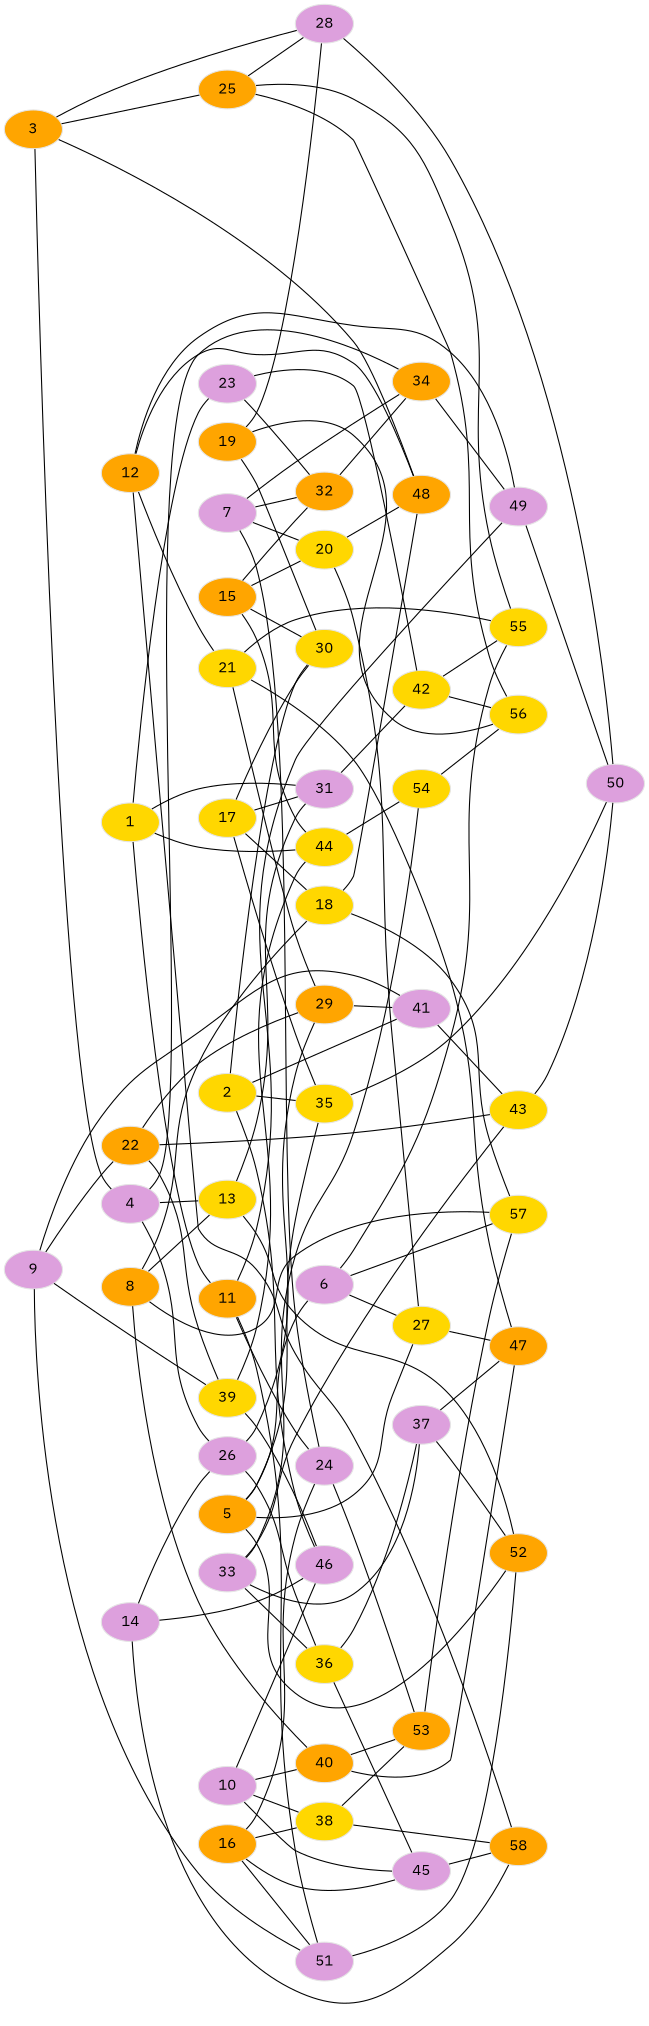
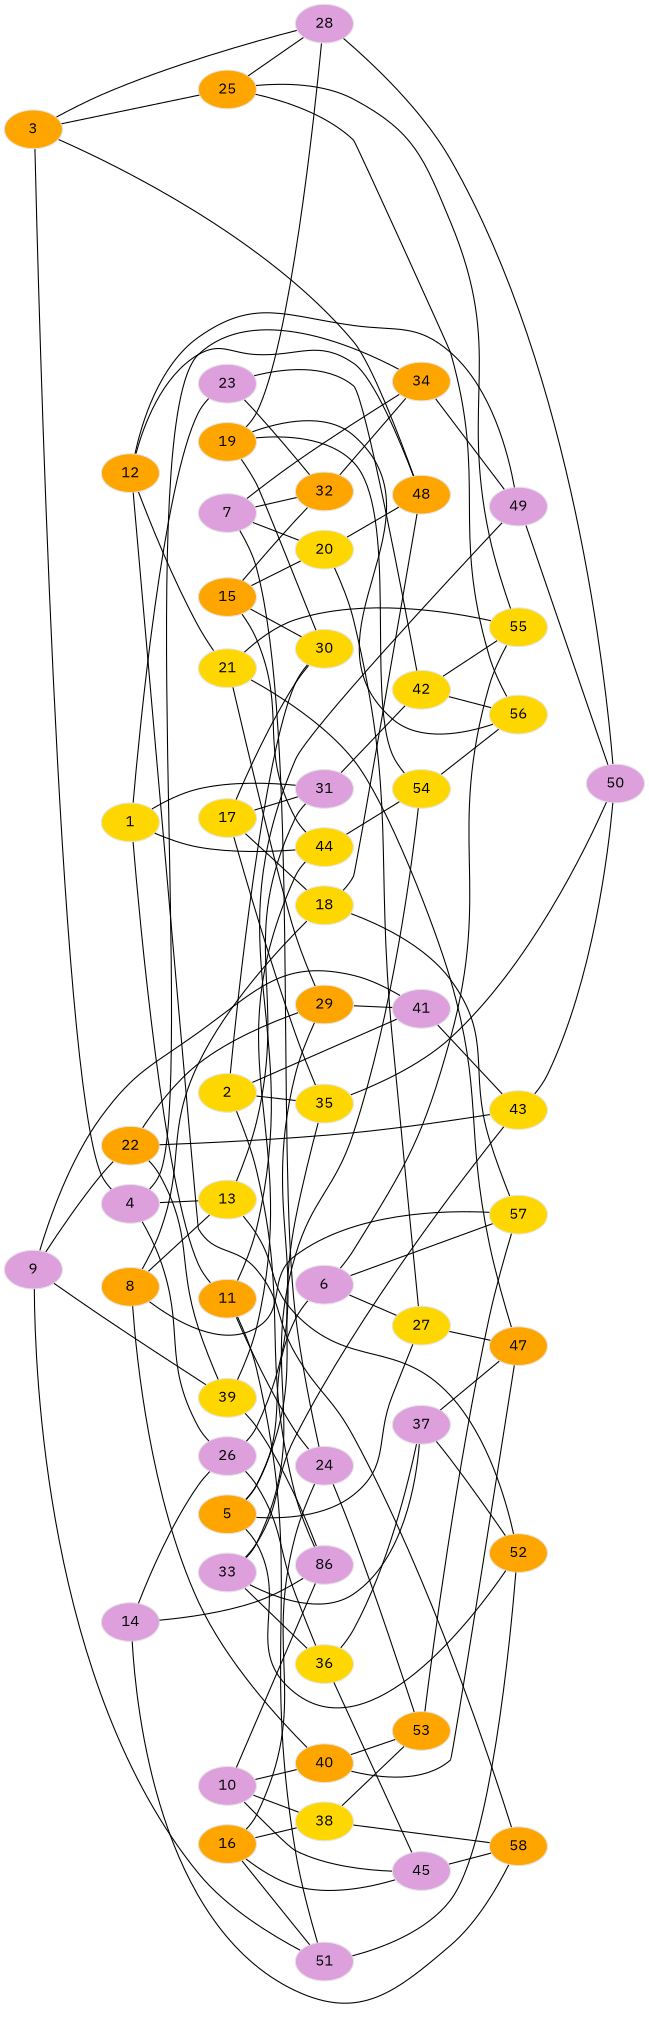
none -> (380, 587)
(324, 1565) -> (324, 1565)
